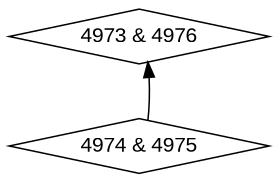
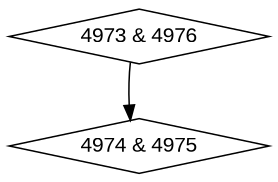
(149, 99) -> (129, 84)
